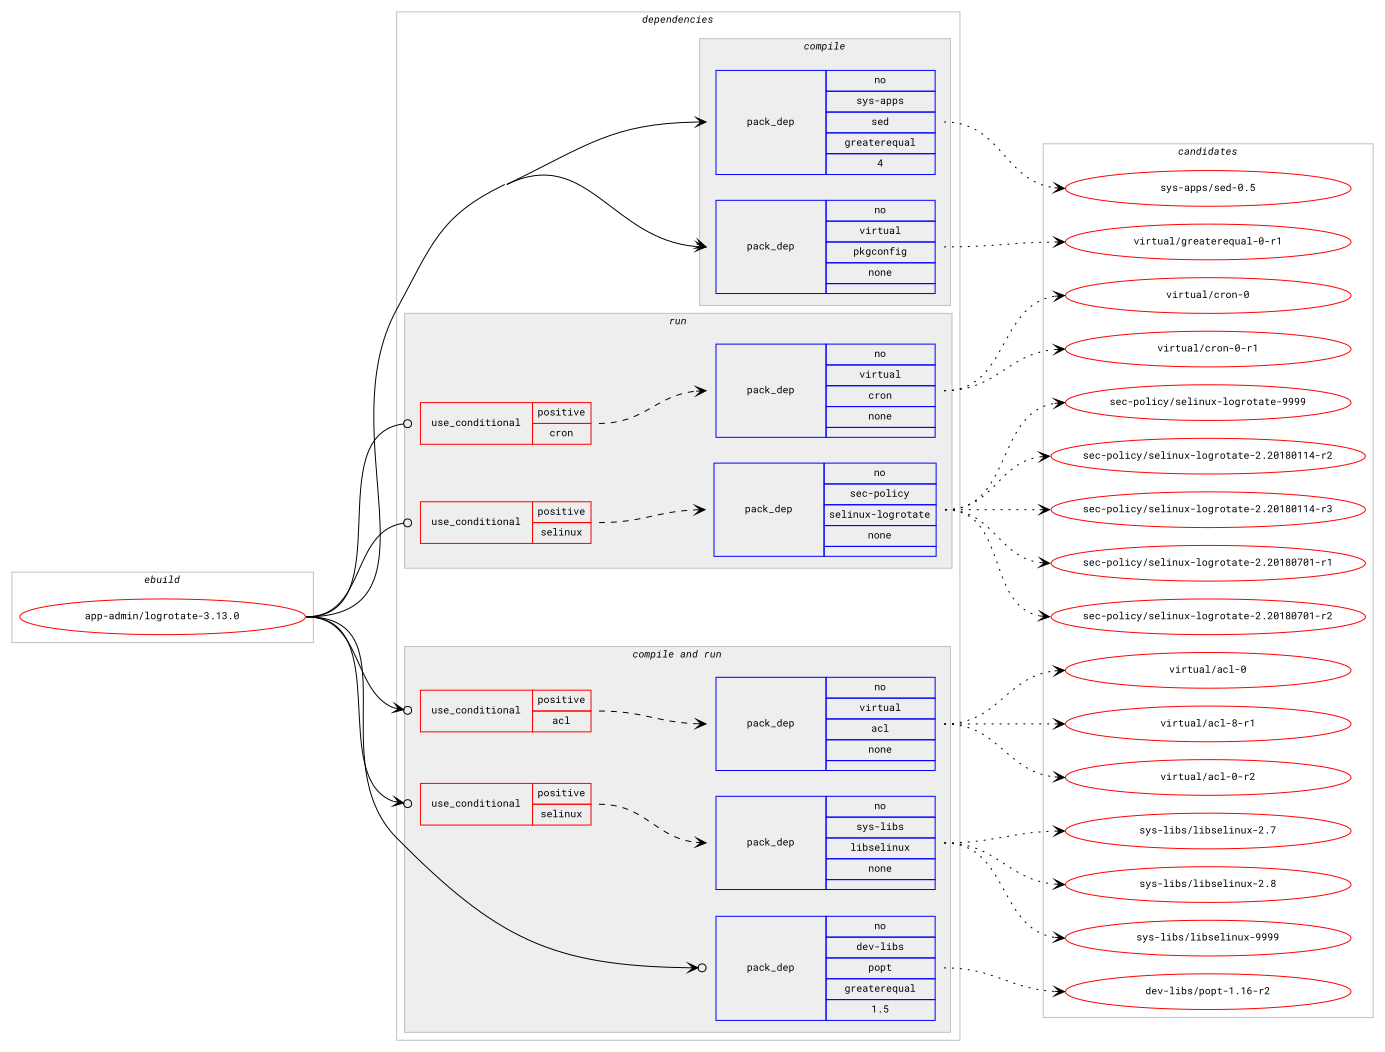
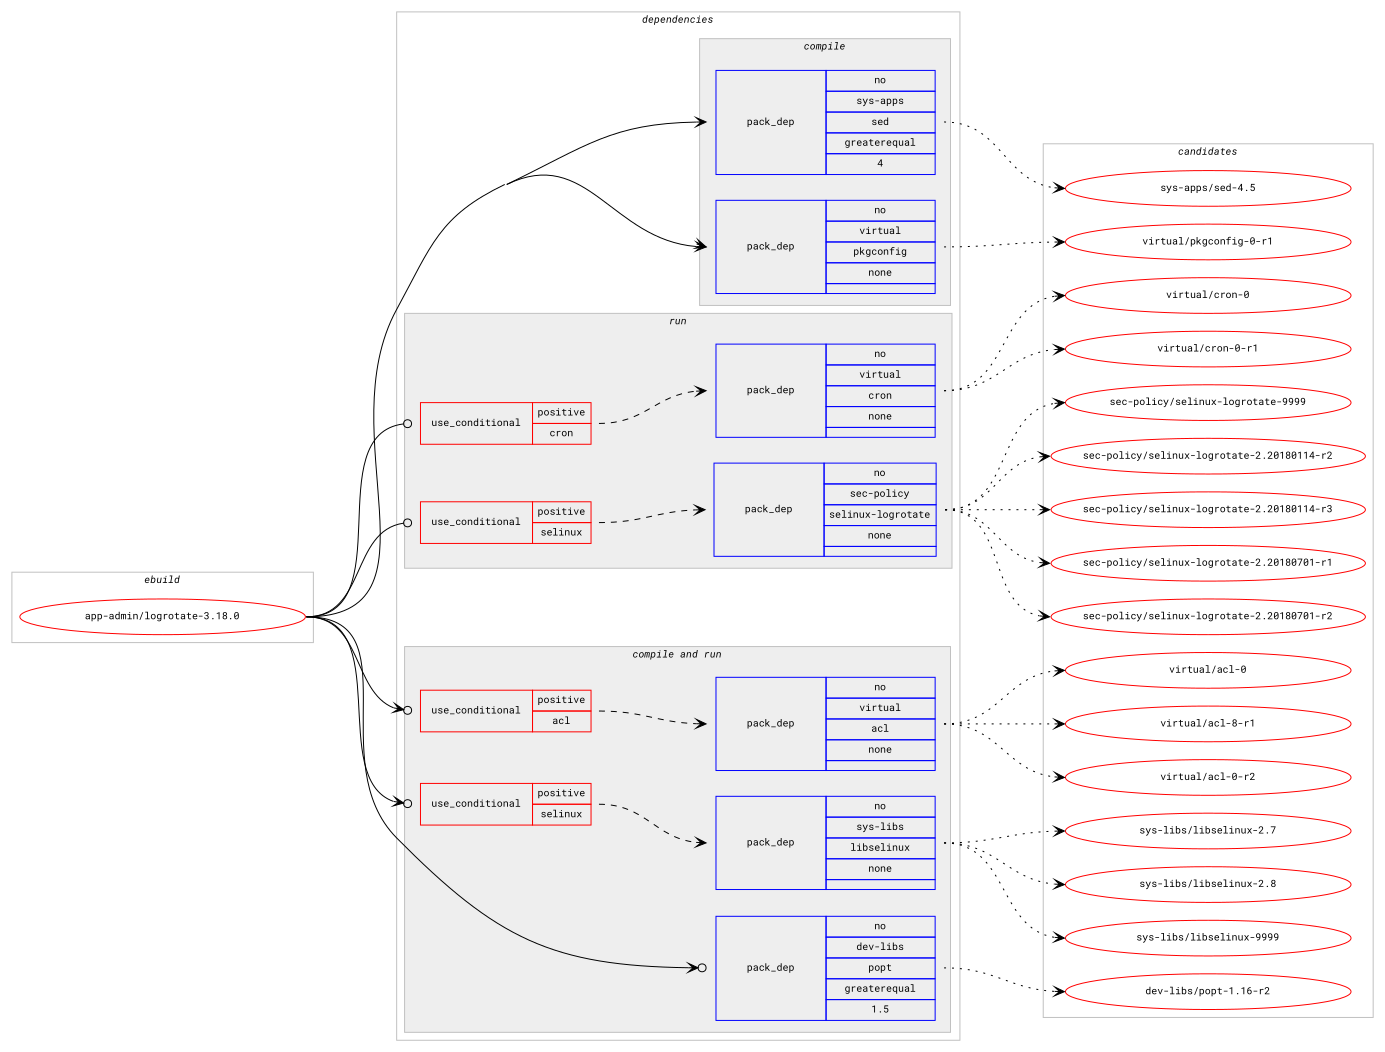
(1208, 188) -> (1208, 188)
(1208, 242) -> (1208, 242)
(163, 617) -> (163, 617)
